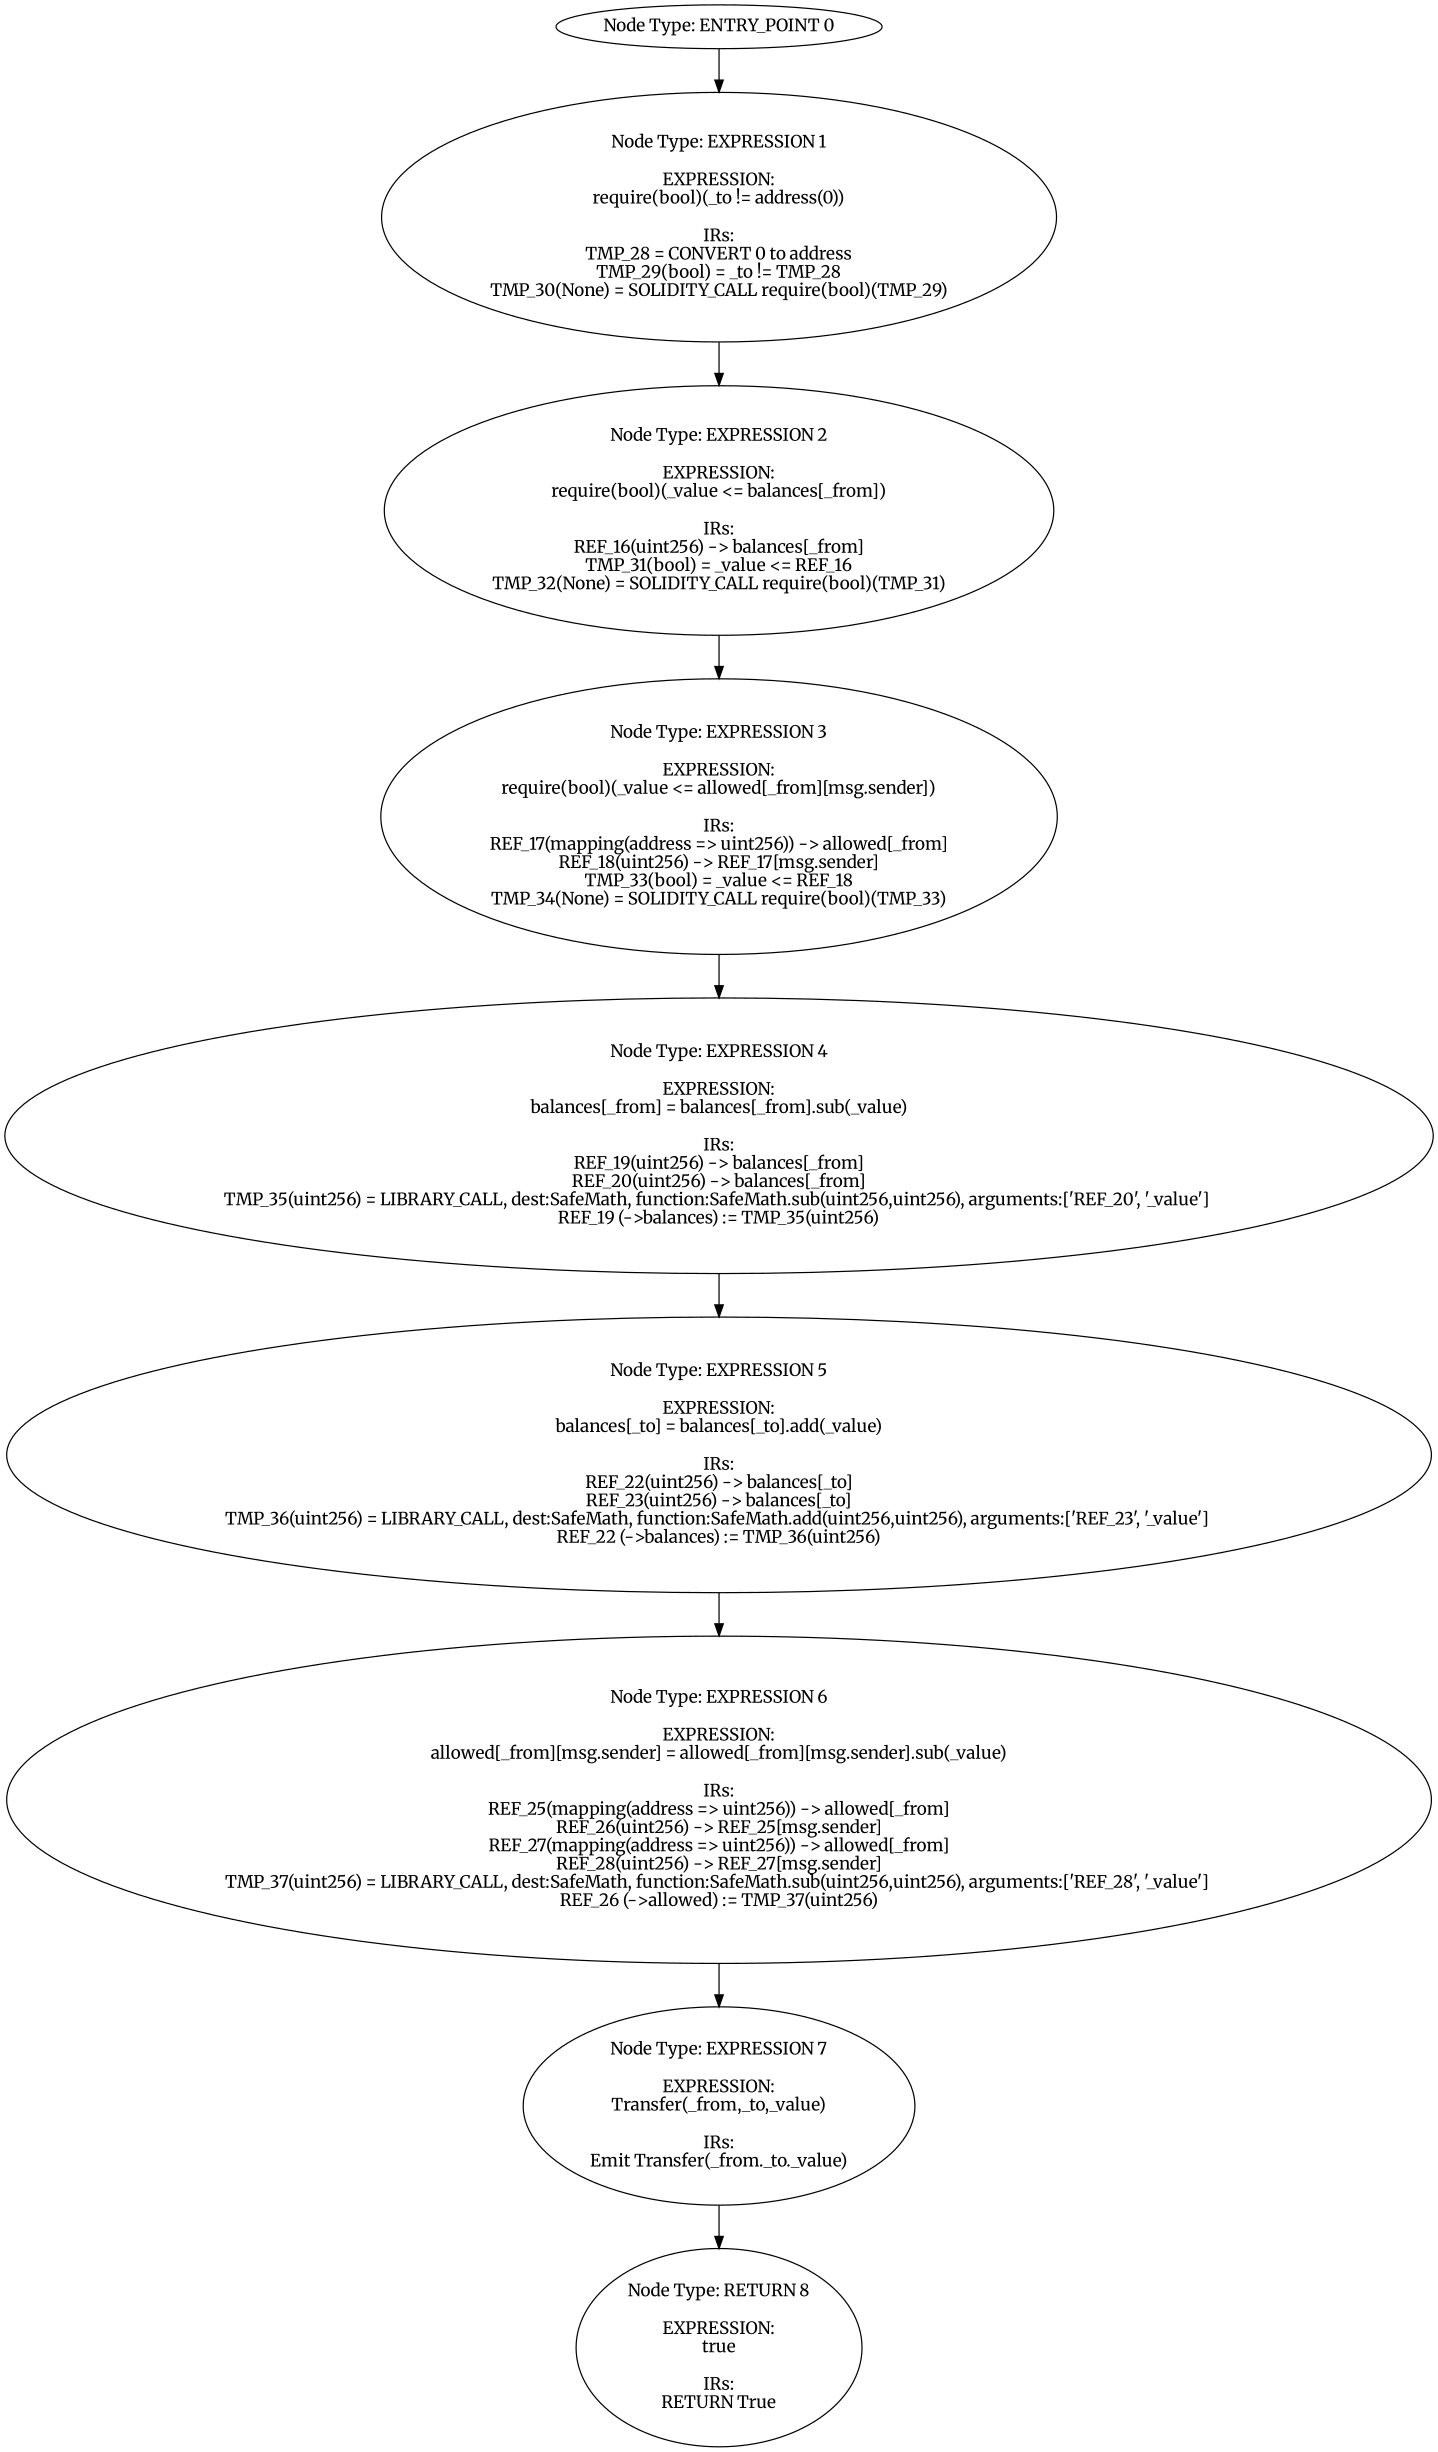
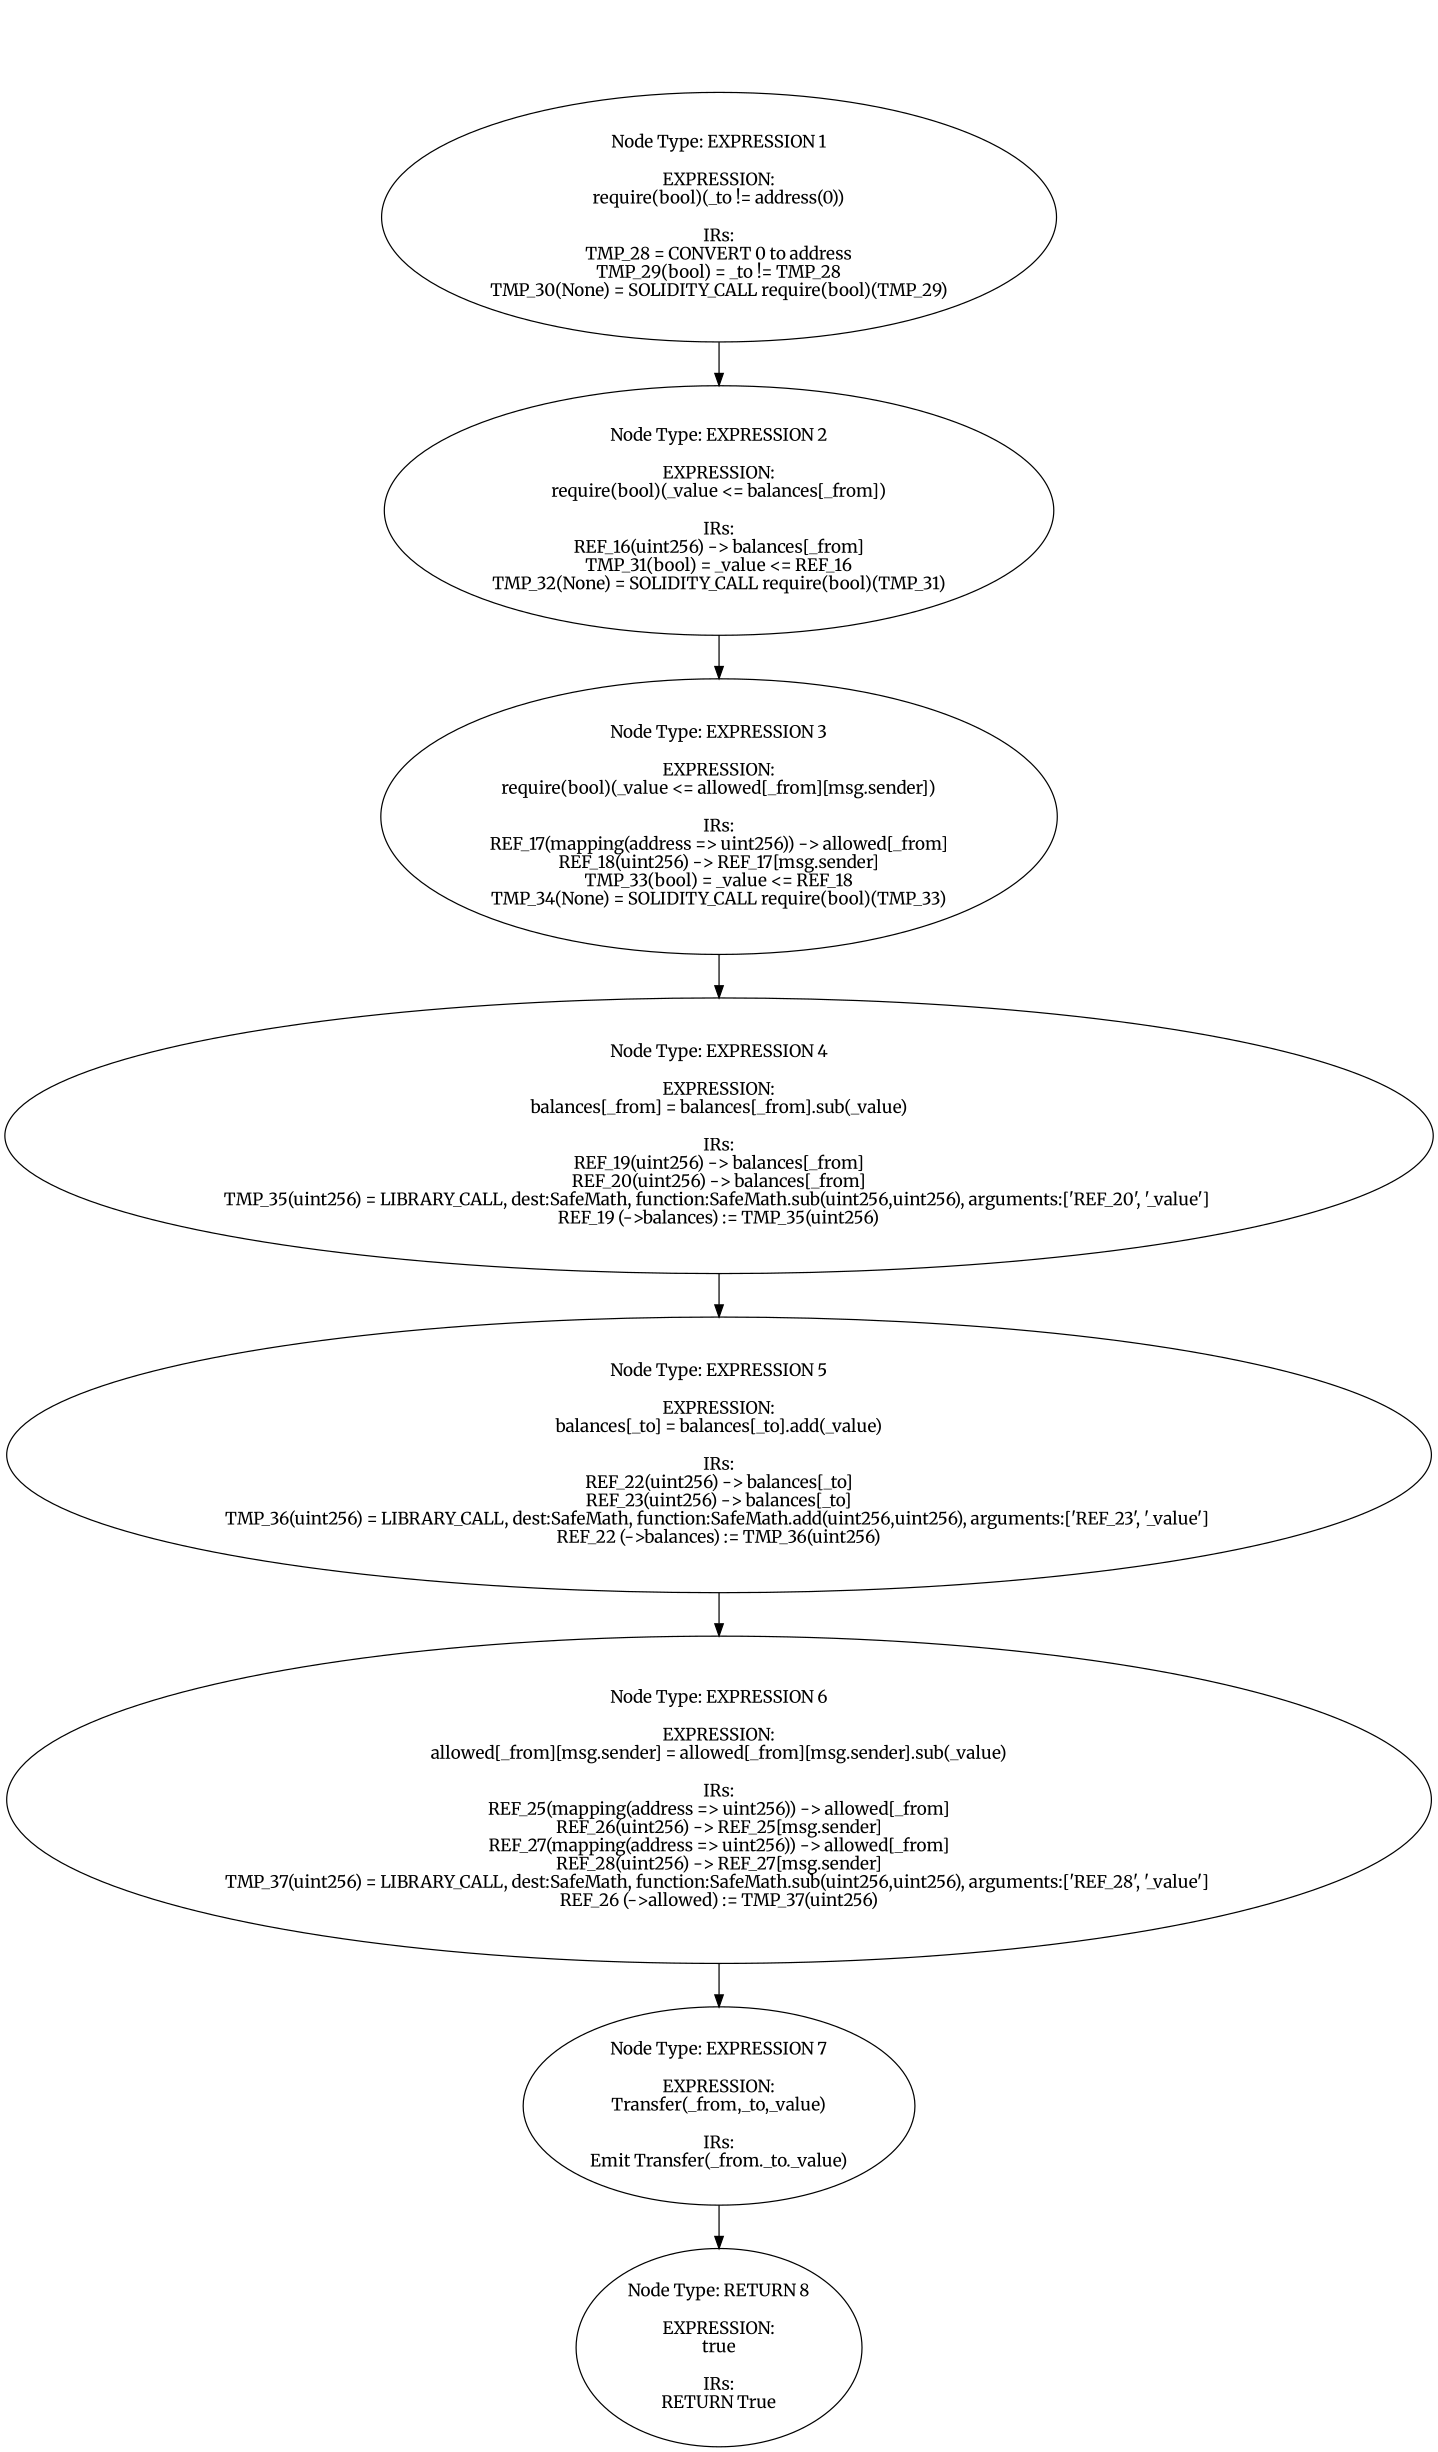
(719, 27) -> none
